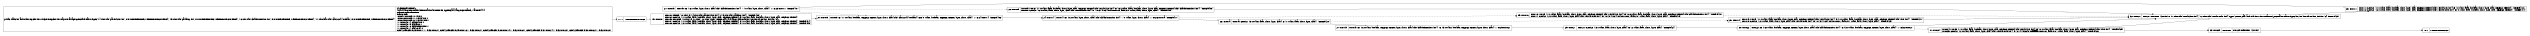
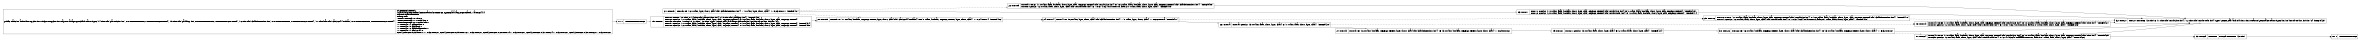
(2333, 13) -> (1920, 14)
